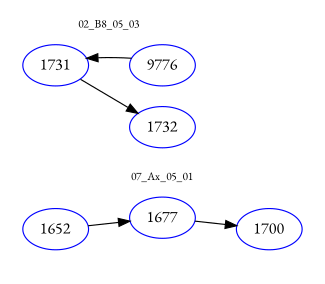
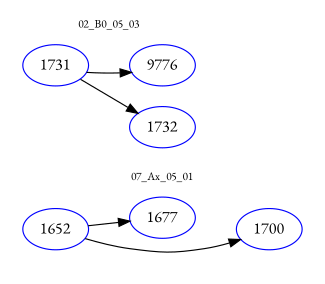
(109, 25) -> (109, 25)
(115, 58) -> (103, 73)
(210, 223) -> (157, 252)
